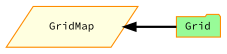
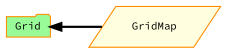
(156, 27) -> (82, 27)
